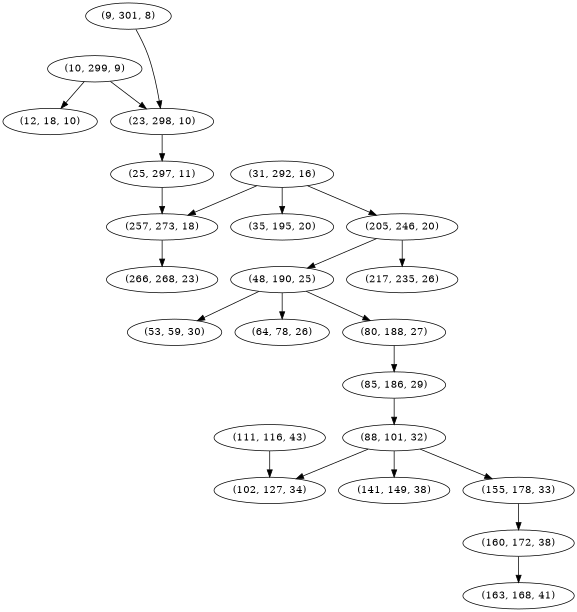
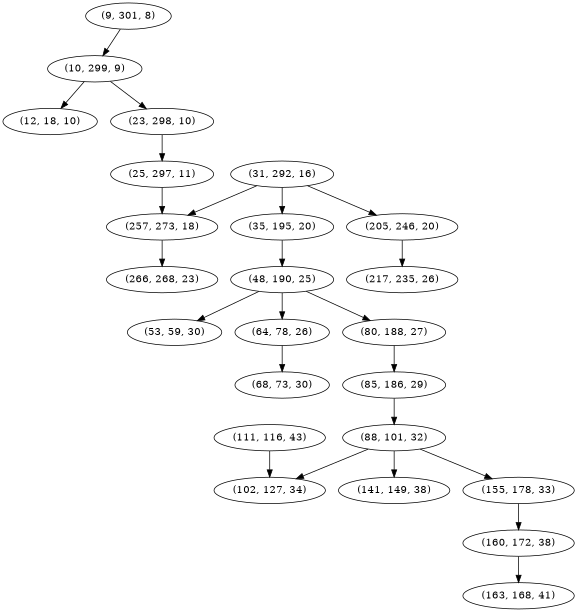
(151, 64) -> (114, 39)
(345, 252) -> (282, 250)
none -> (282, 385)
